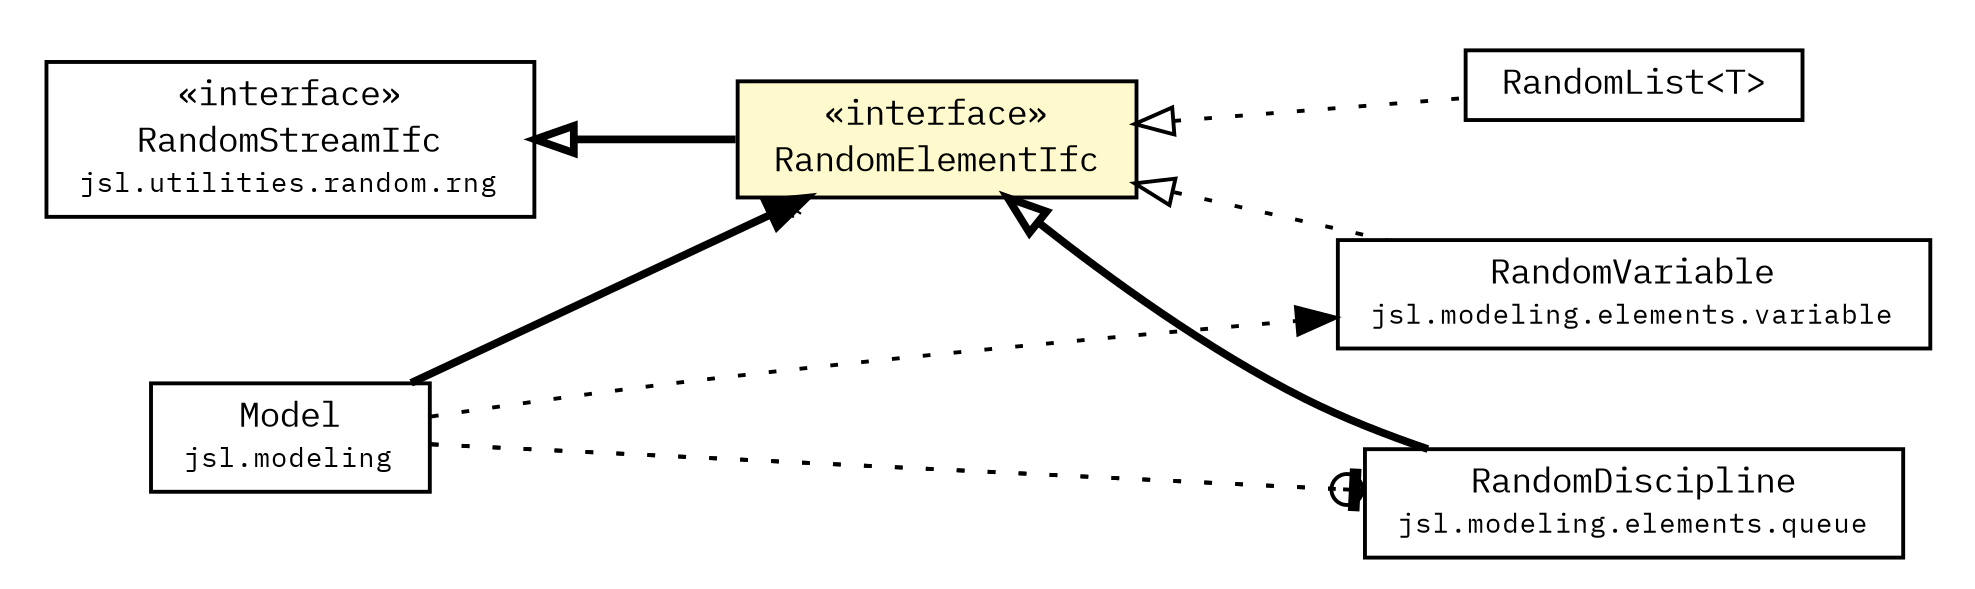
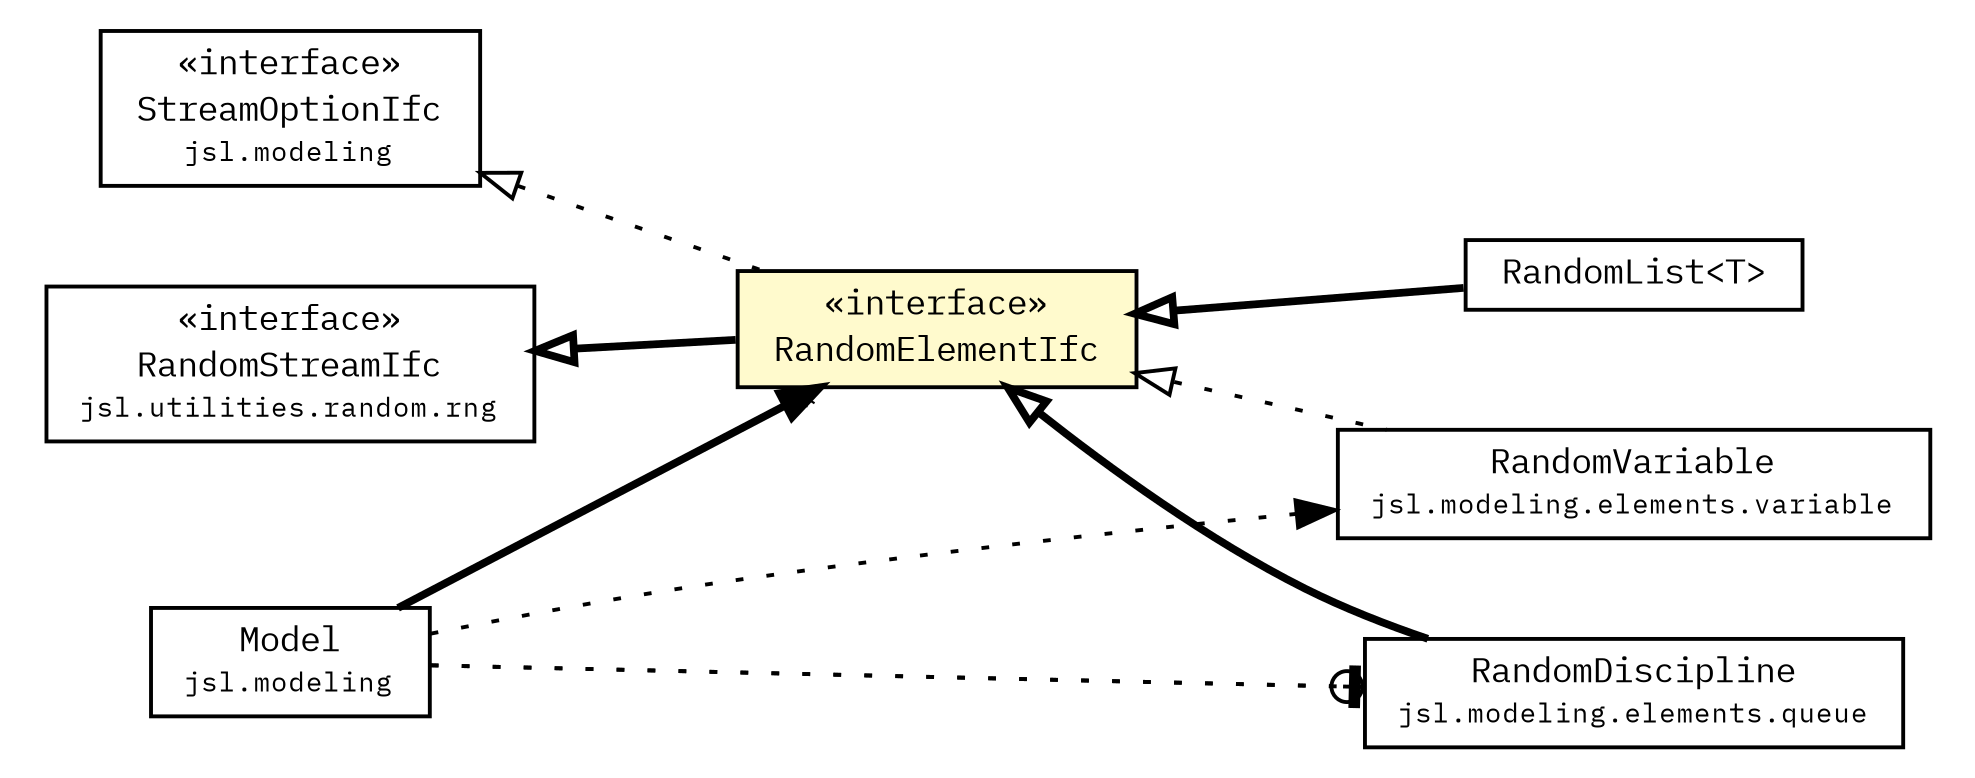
none -> (290, 108)
(1318, 110) -> (1318, 299)
